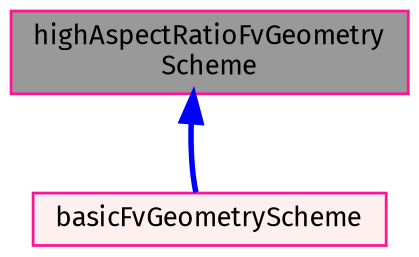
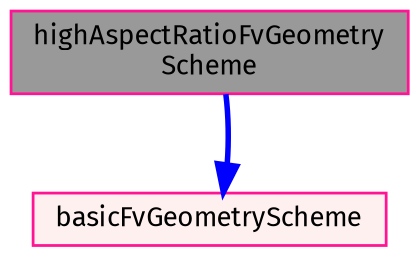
(192, 157) -> (228, 129)
